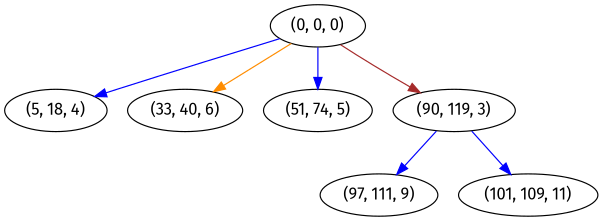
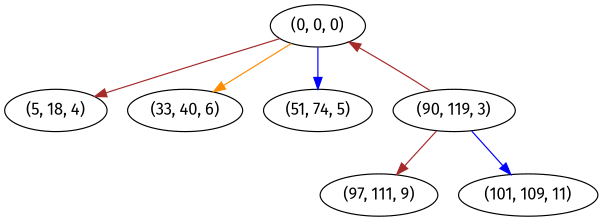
(193, 66) -> (193, 66)
(375, 66) -> (395, 69)
(421, 148) -> (421, 148)
